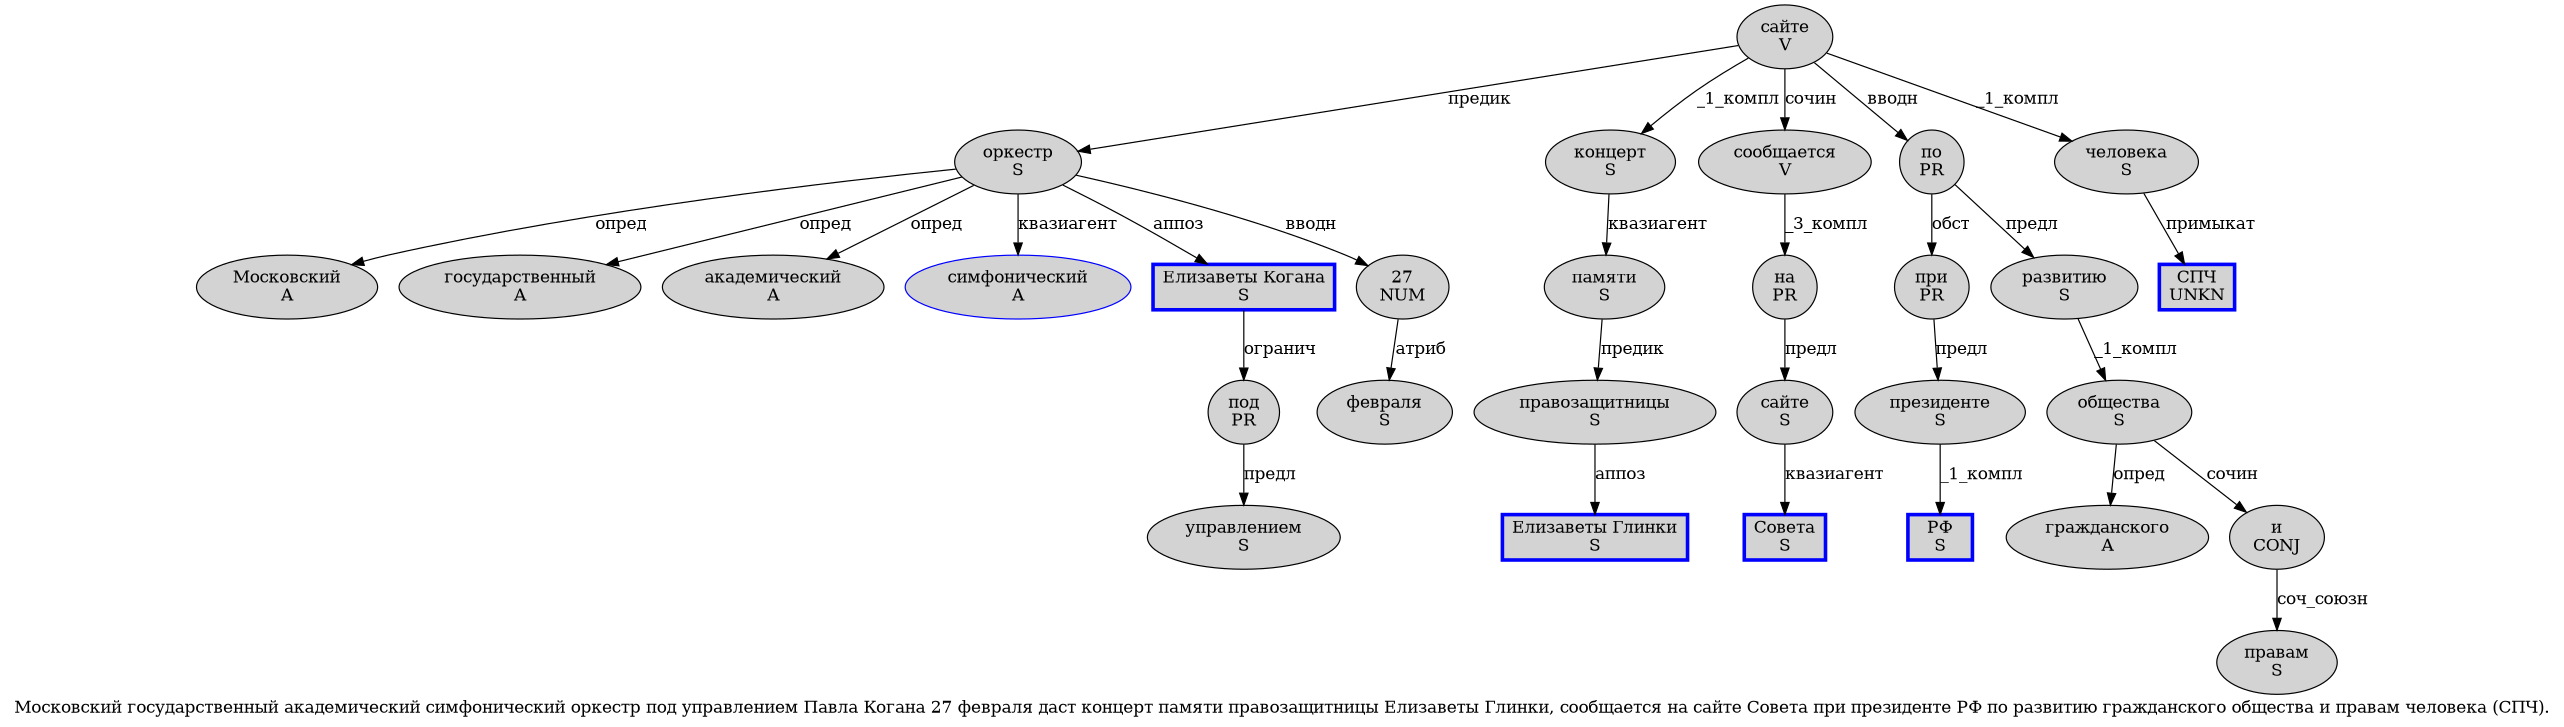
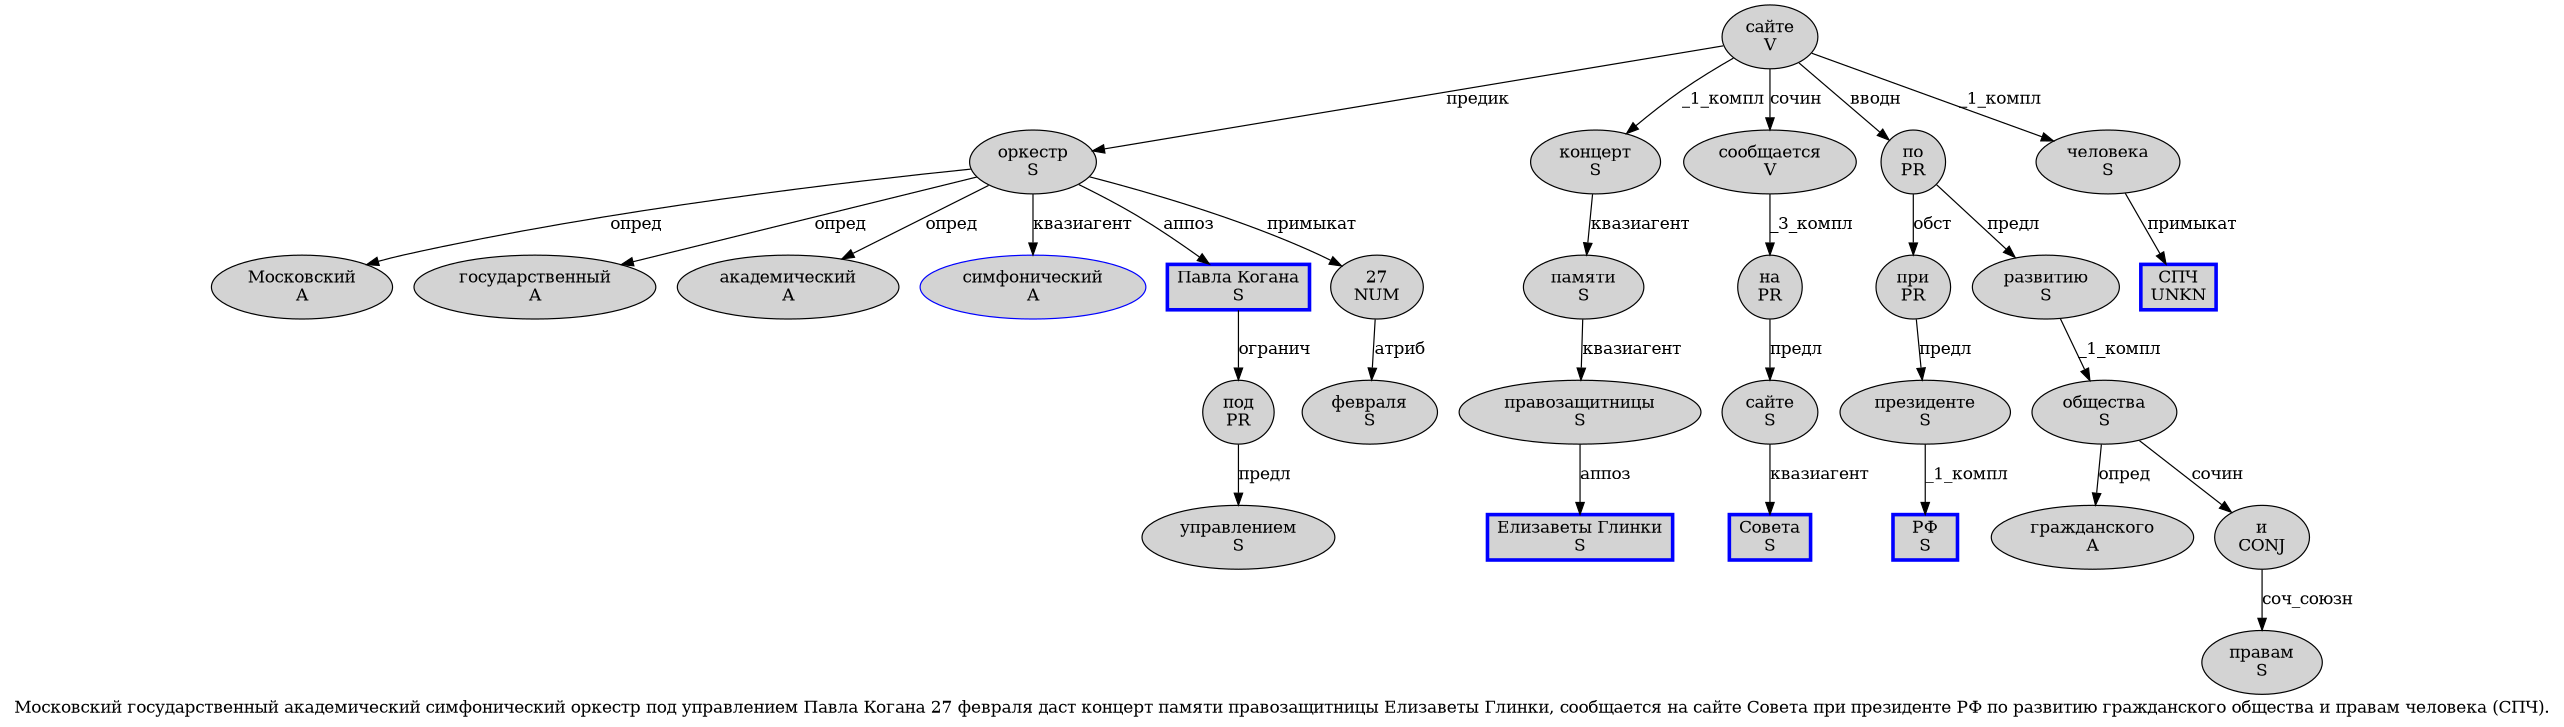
(1311, 225) -> (1312, 225)
(1244, 287) -> (1238, 287)
(1633, 350) -> (1632, 350)
